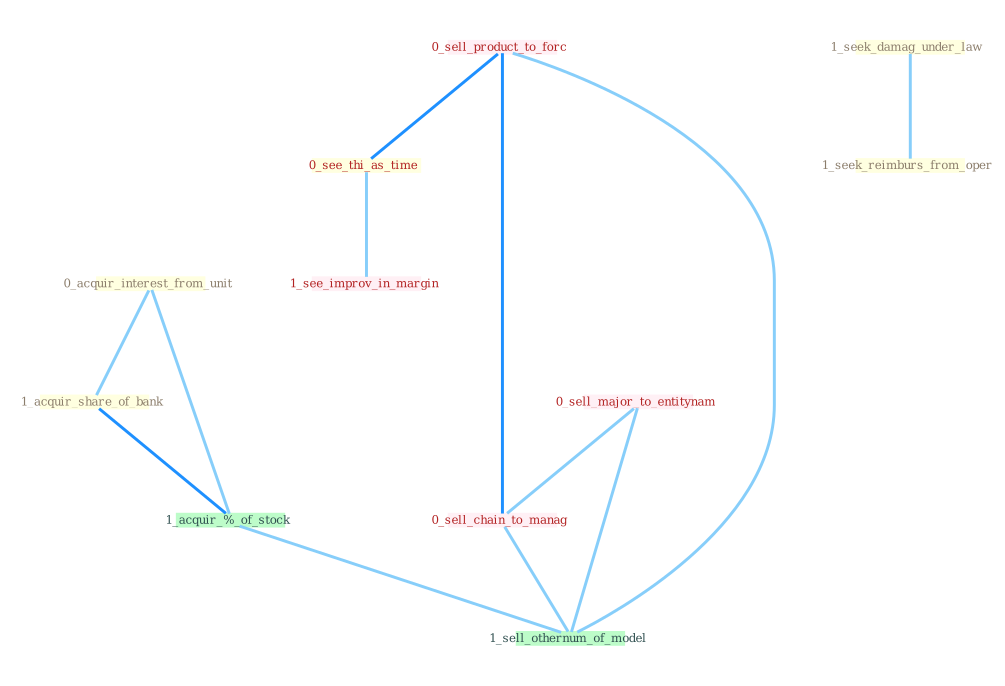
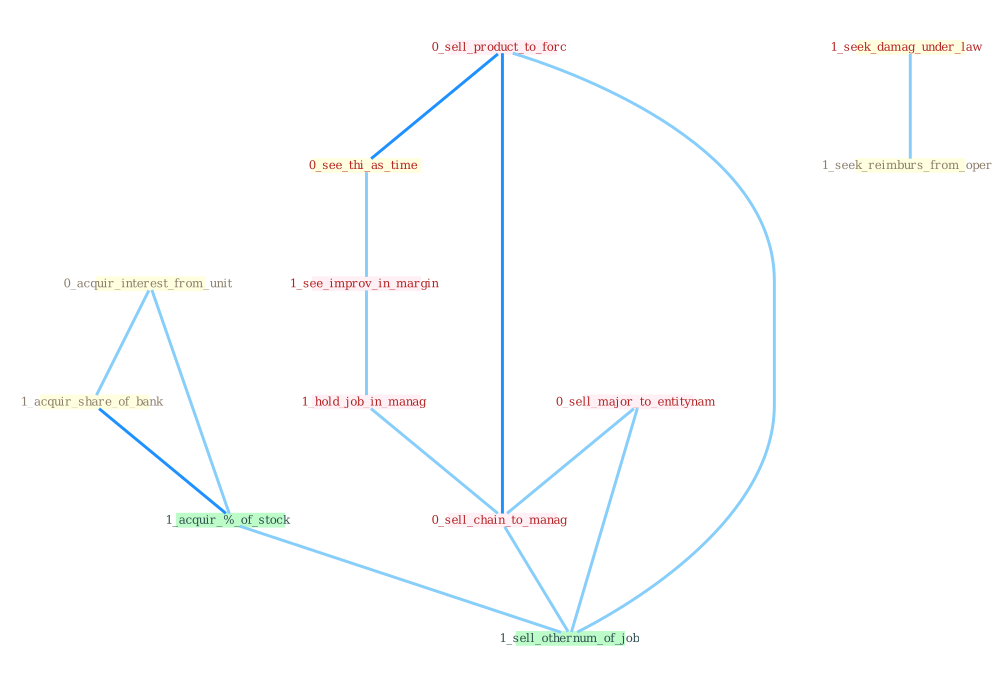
(910, 47) -> (910, 47)
none -> (366, 402)
(570, 638) -> (570, 638)
